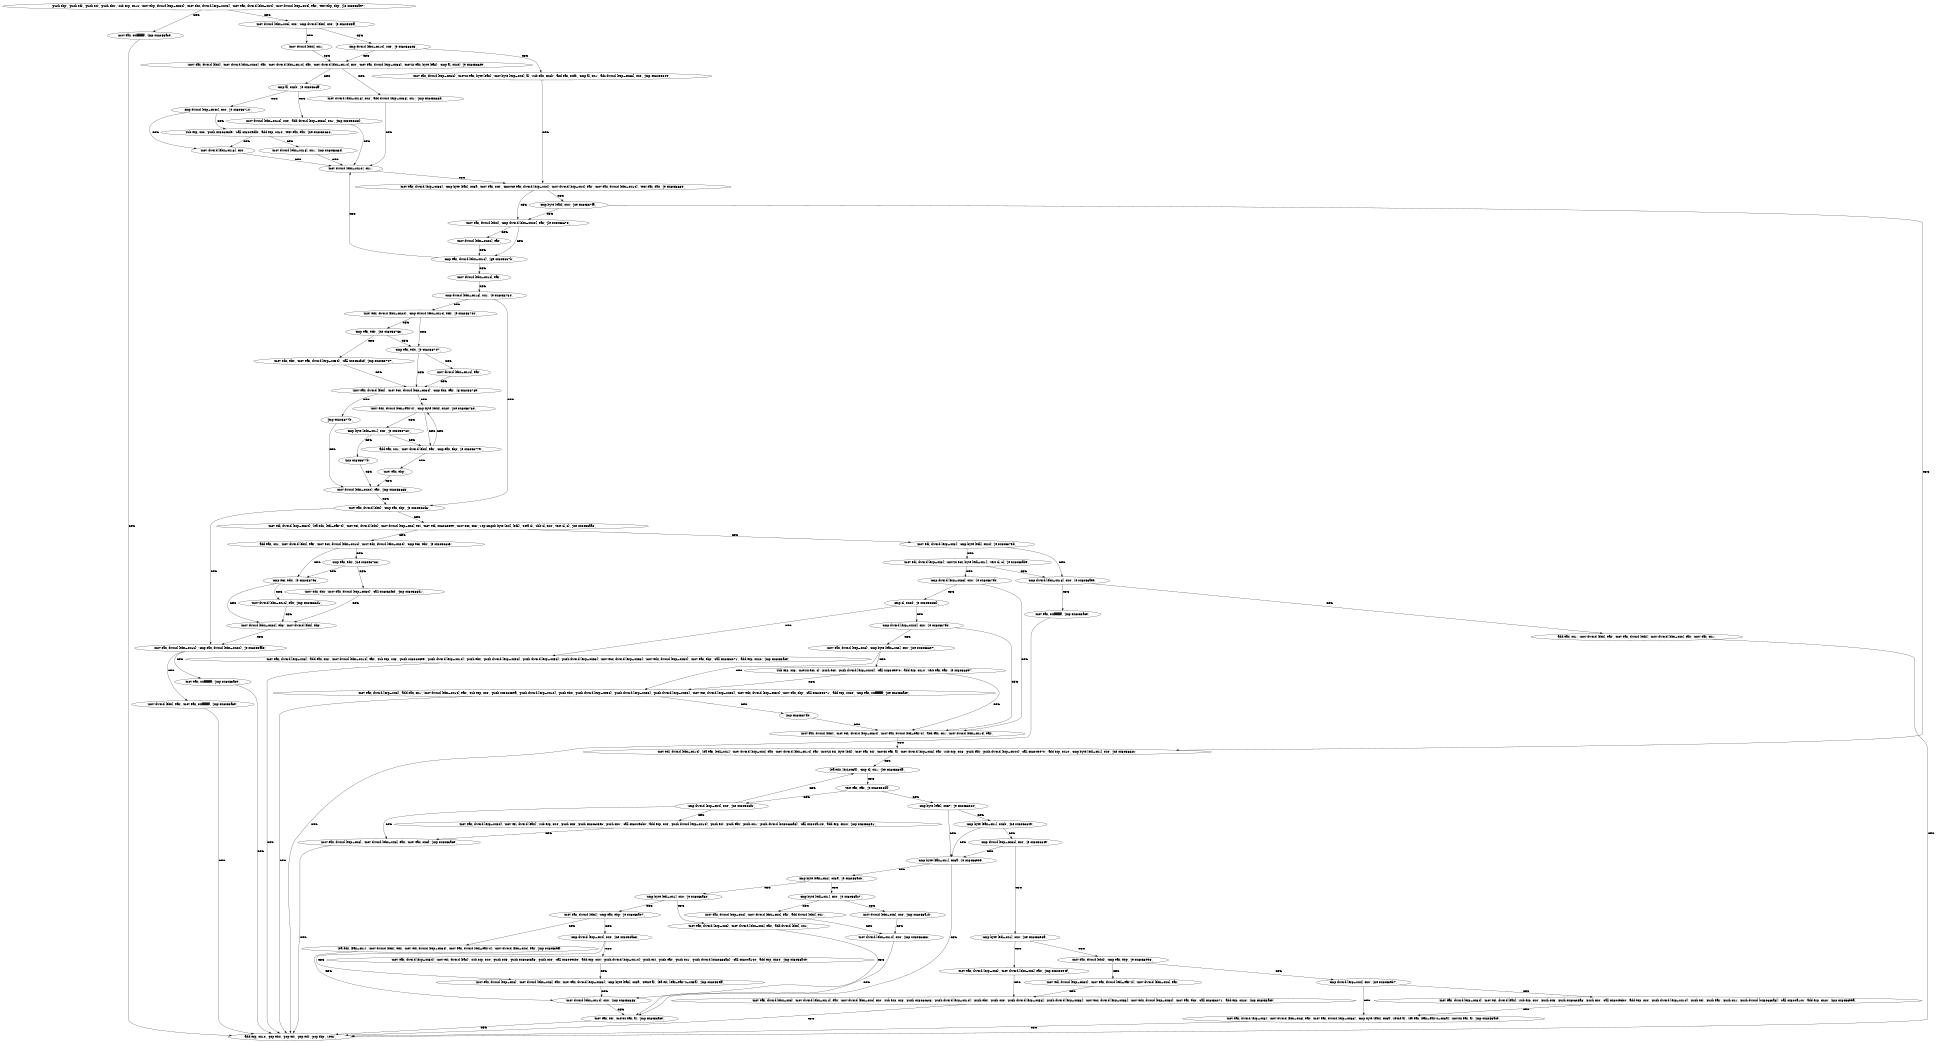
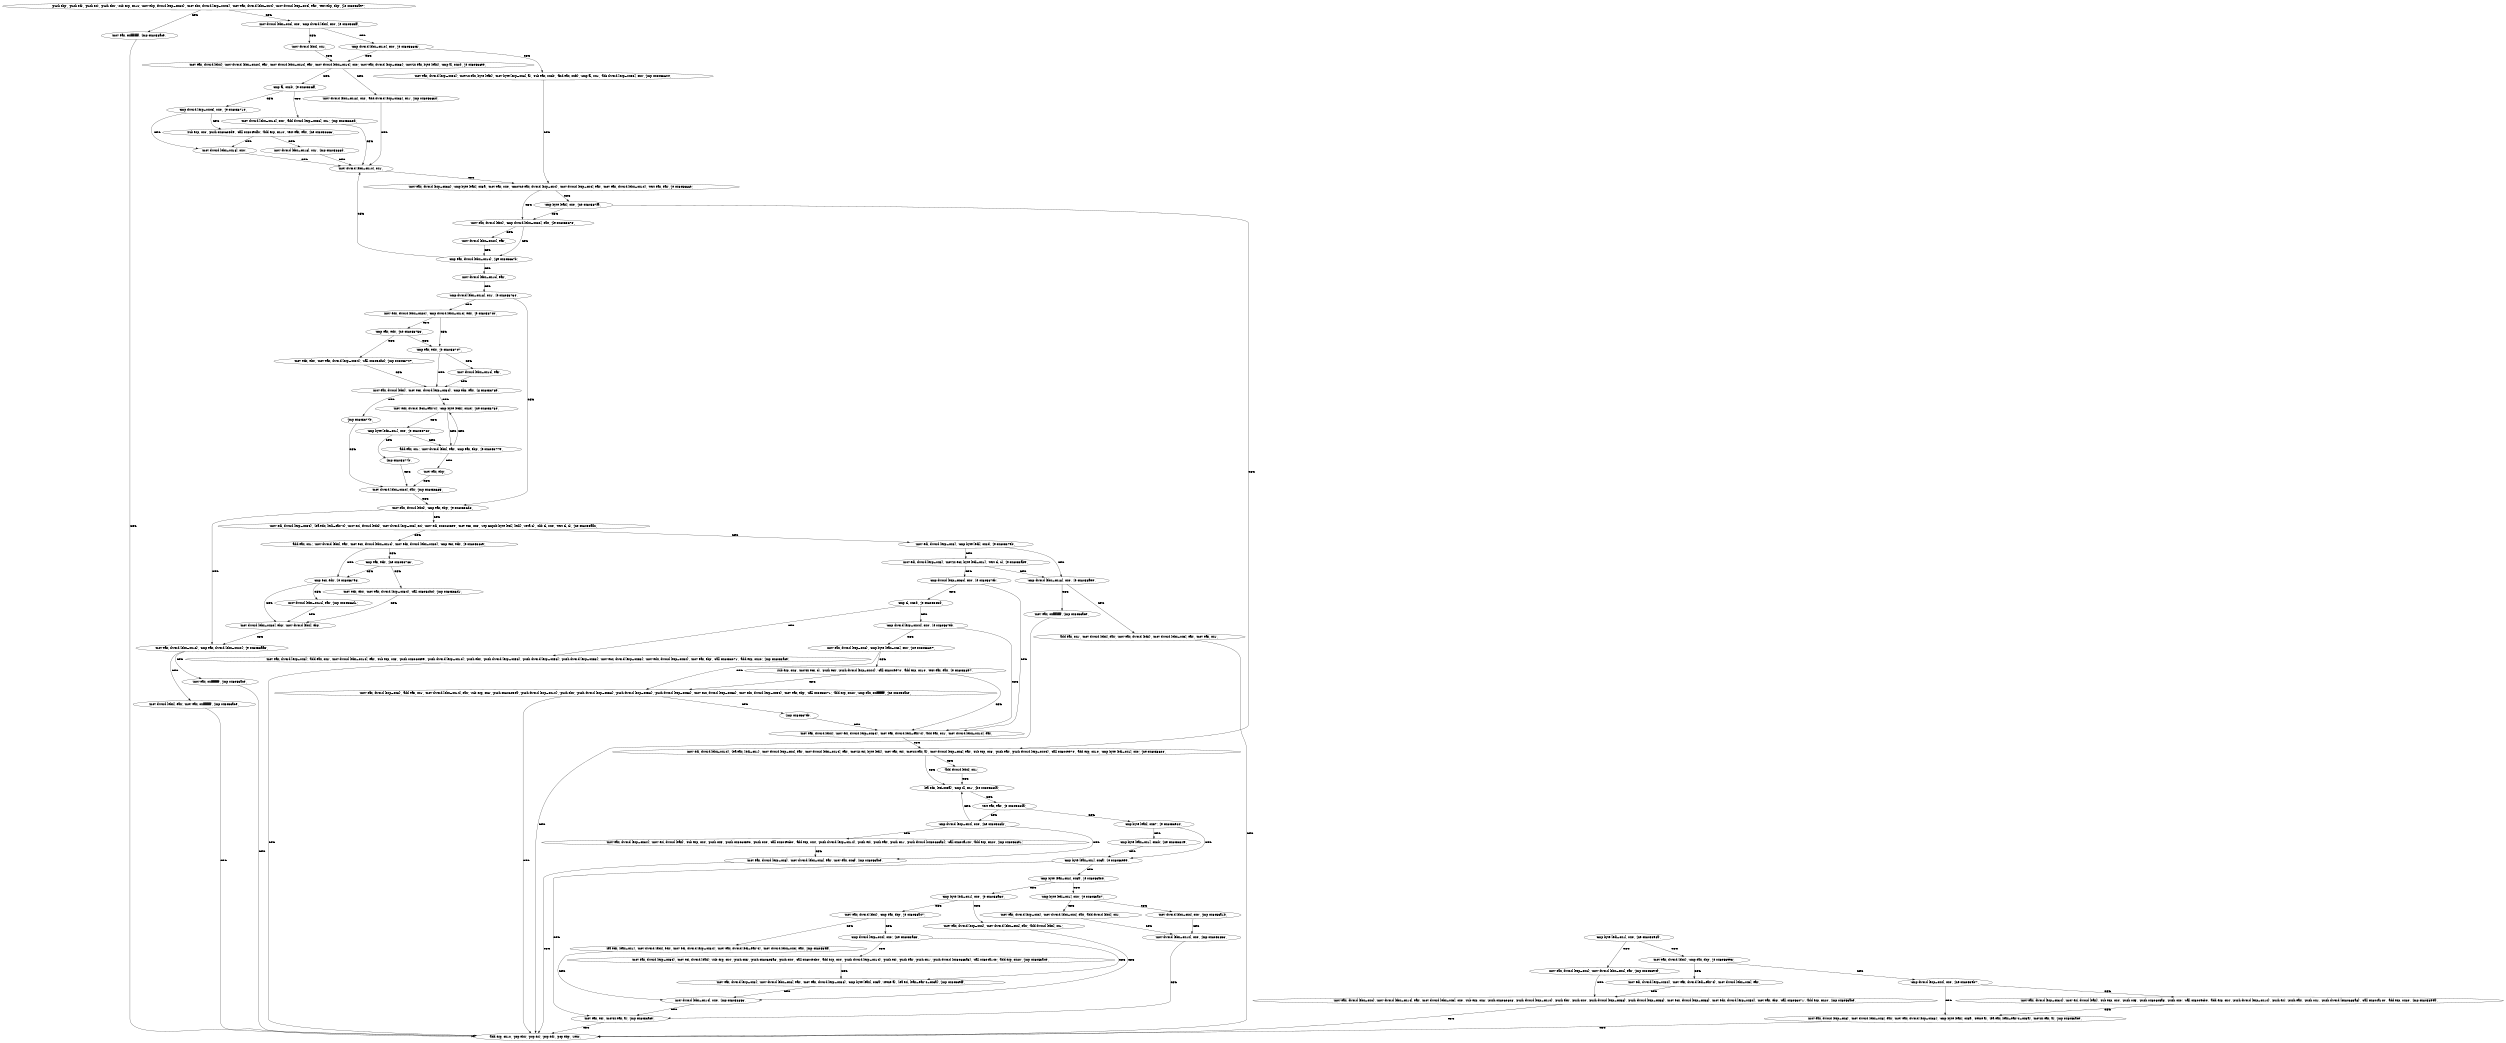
none -> (962, 770)
(1015, 842) -> none
